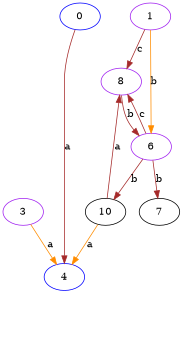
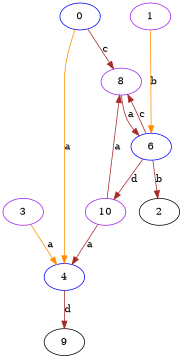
(137, 46) -> (99, 46)
(131, 114) -> (131, 114)
(64, 142) -> (64, 142)
(151, 147) -> (151, 147)
(135, 179) -> (135, 179)
(106, 212) -> (106, 212)
(159, 212) -> (159, 212)
(87, 241) -> (87, 241)
none -> (64, 342)
